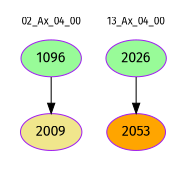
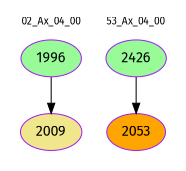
(136, 22) -> (136, 22)
(51, 58) -> (51, 58)
(136, 58) -> (136, 58)
